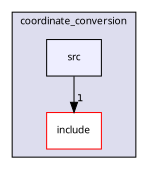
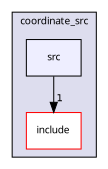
(74, 22) -> (54, 22)
